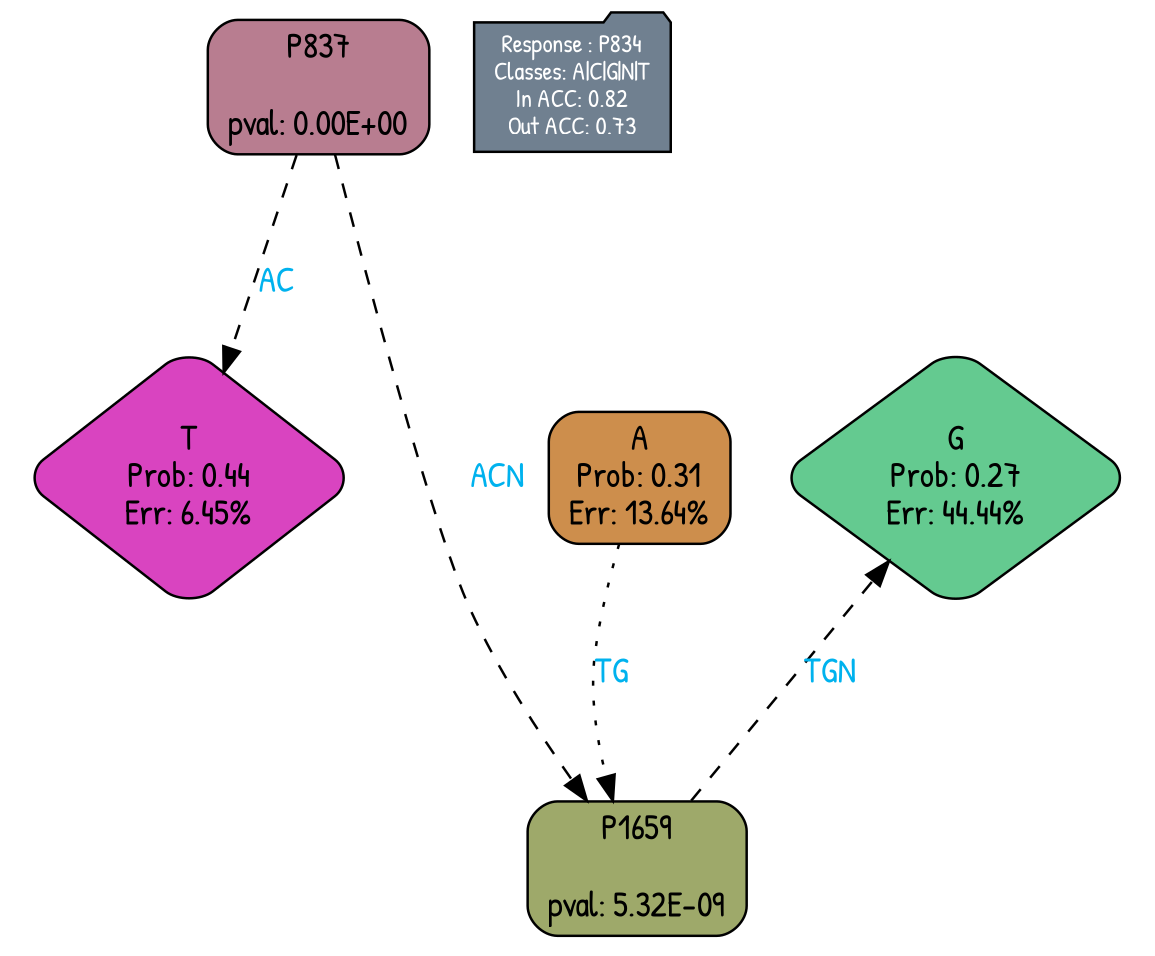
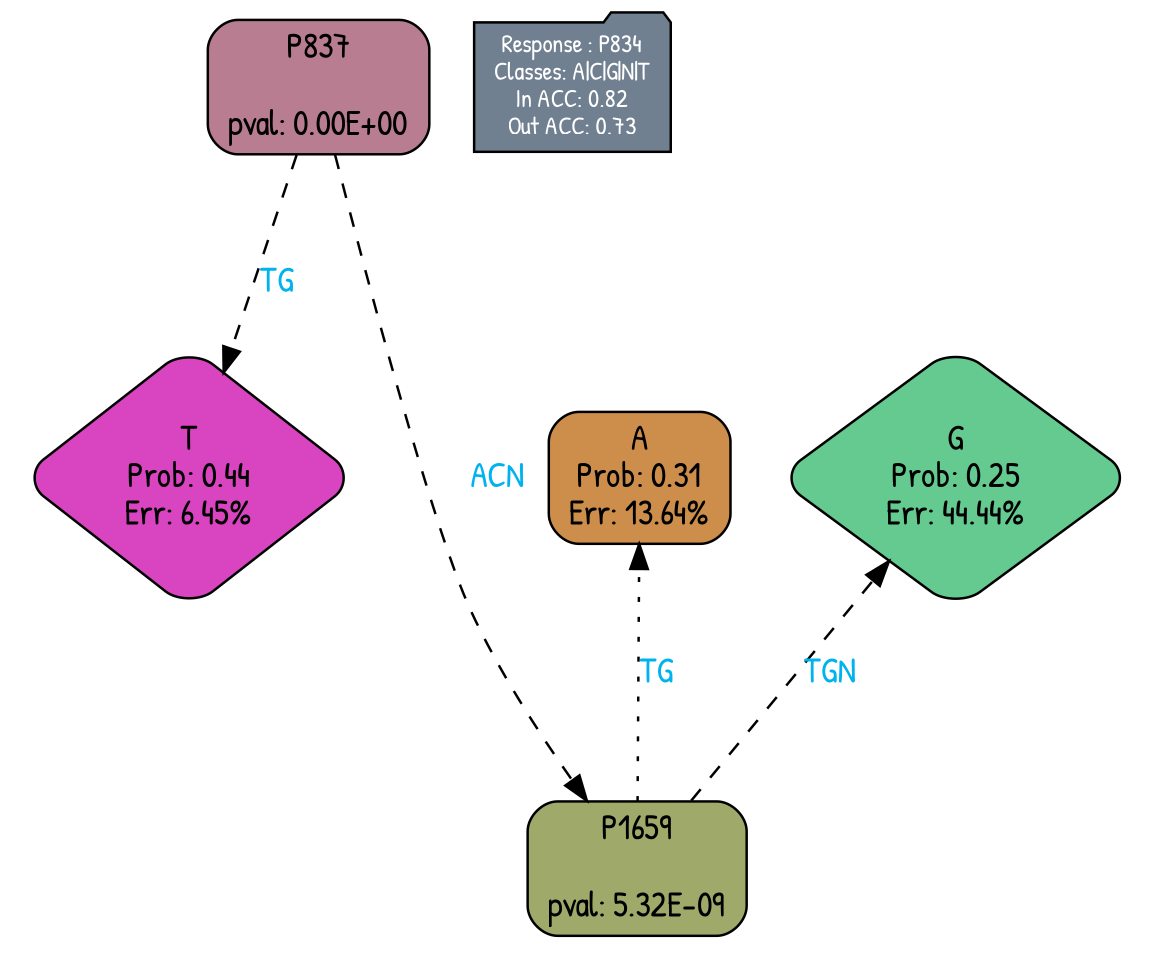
(278, 282) -> (278, 282)
(956, 478) -> (956, 478)
(594, 659) -> (638, 685)
